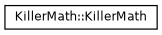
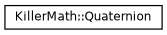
(81, 17) -> (84, 17)
